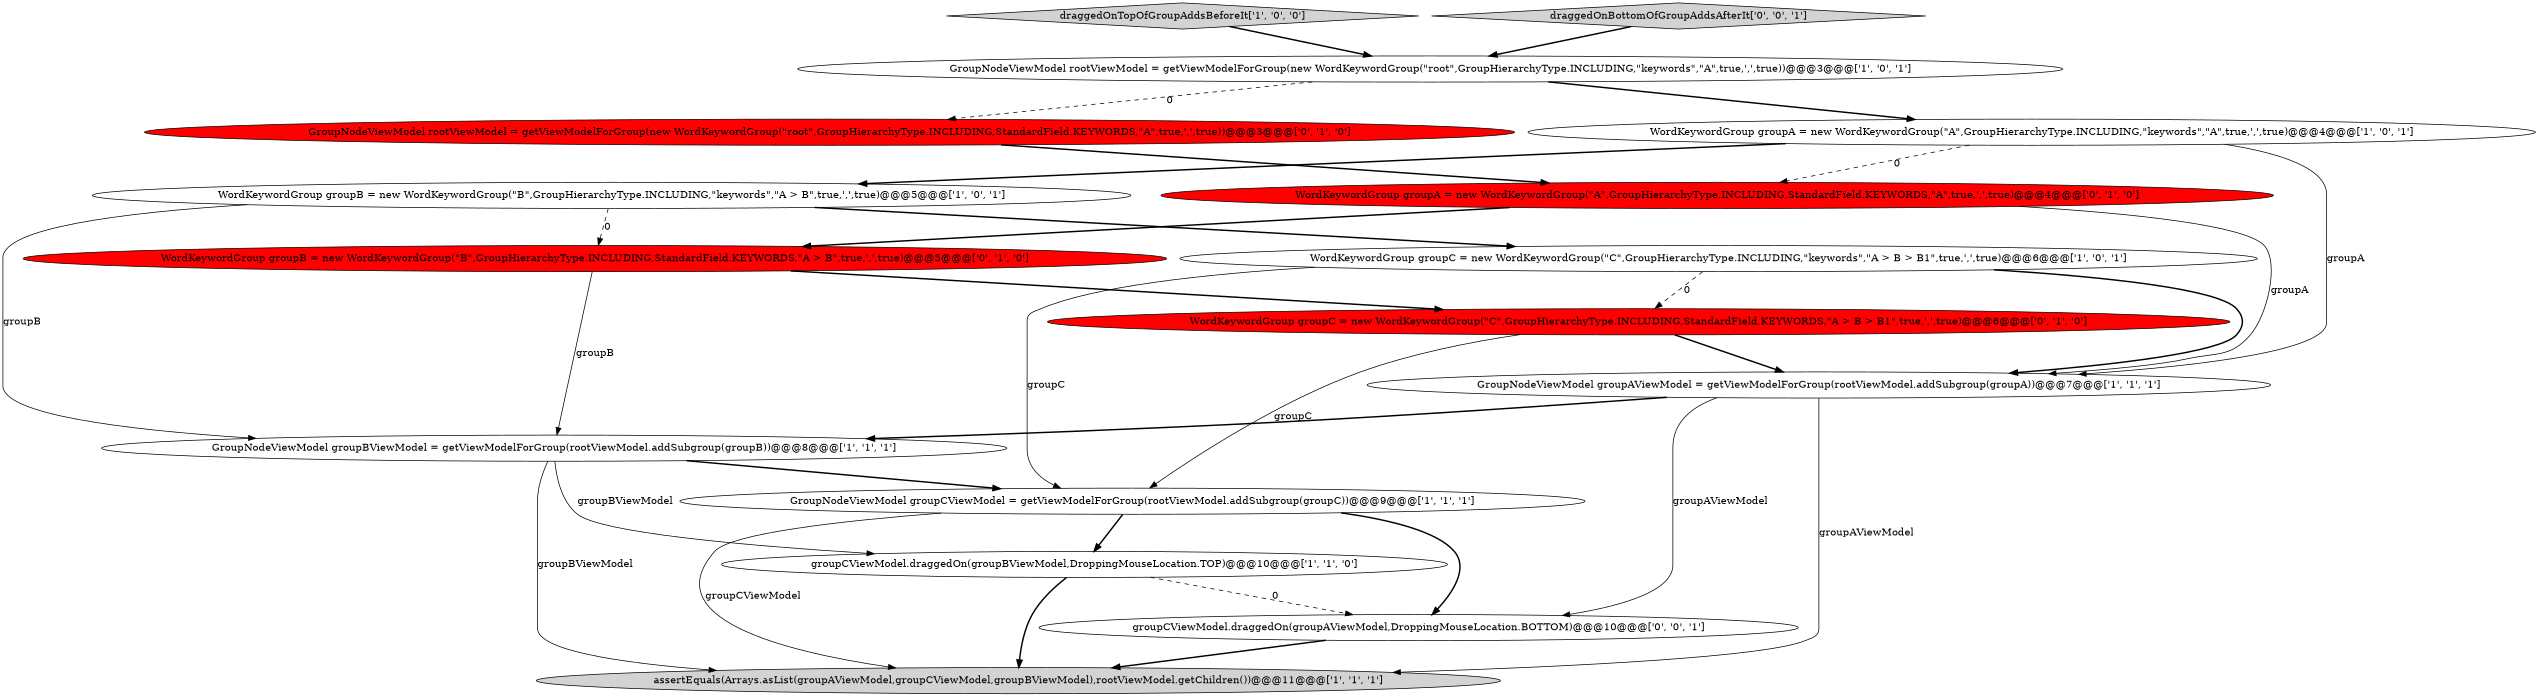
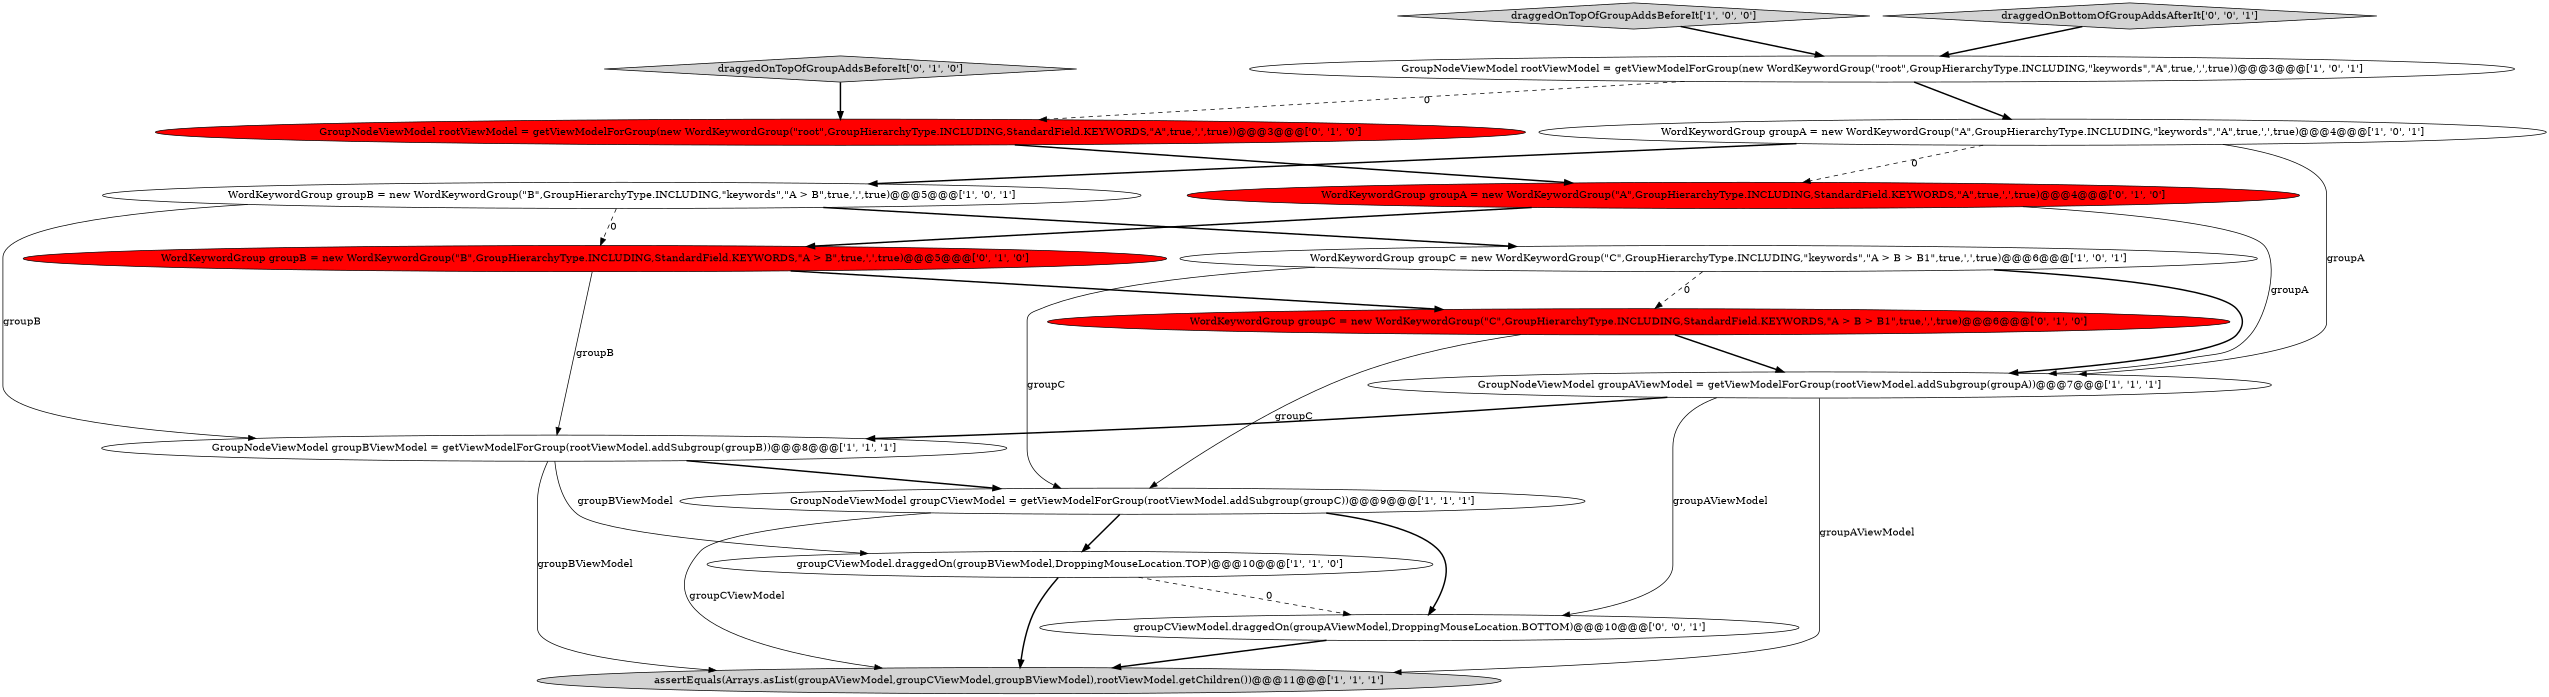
none -> (840, 69)
